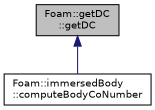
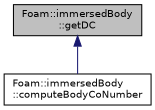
(78, 20) -> (78, 20)
